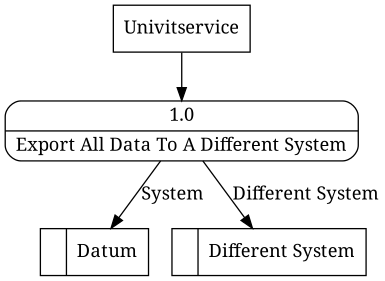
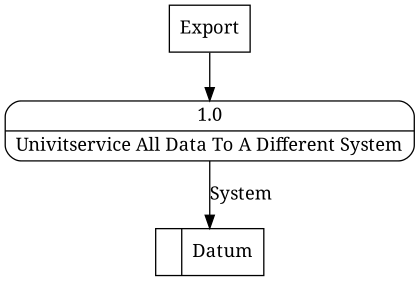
(182, 29) -> (210, 29)
(182, 145) -> (210, 145)
(269, 252) -> none
